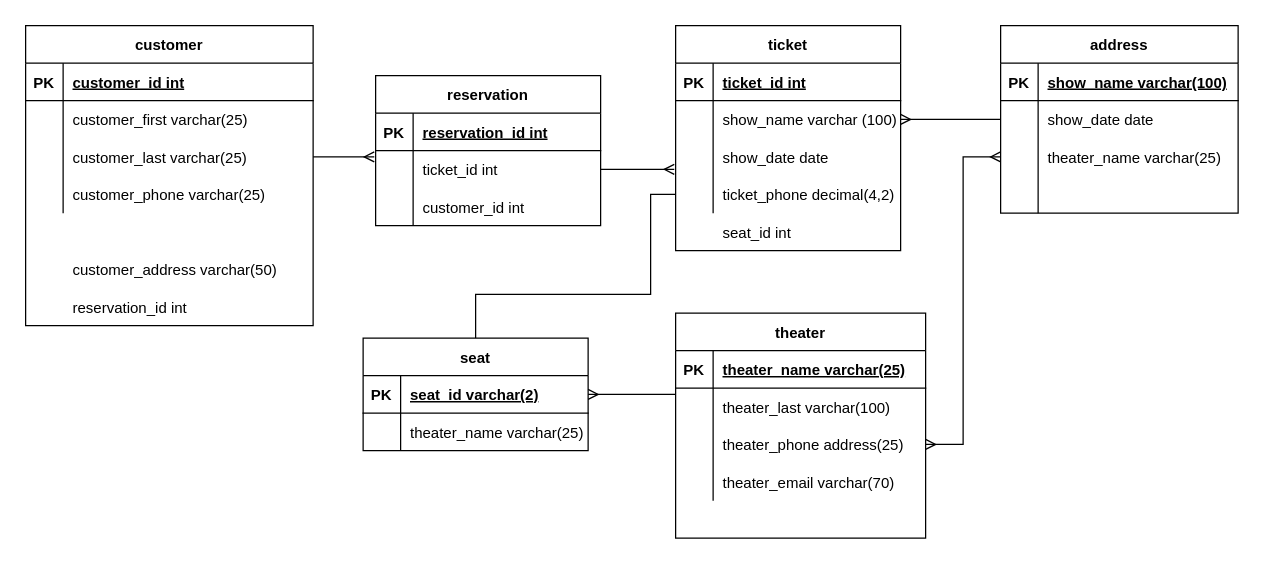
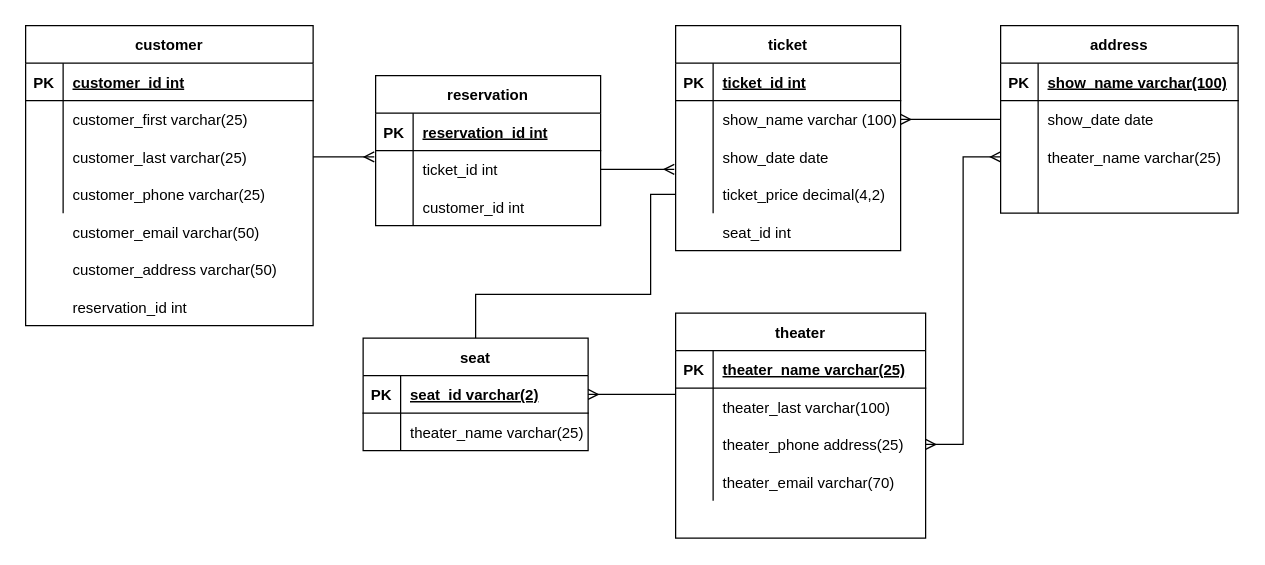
(818, 195) -> (816, 195)
none -> (188, 232)
